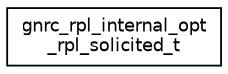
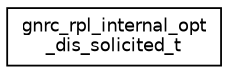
(114, 37) -> (114, 37)
